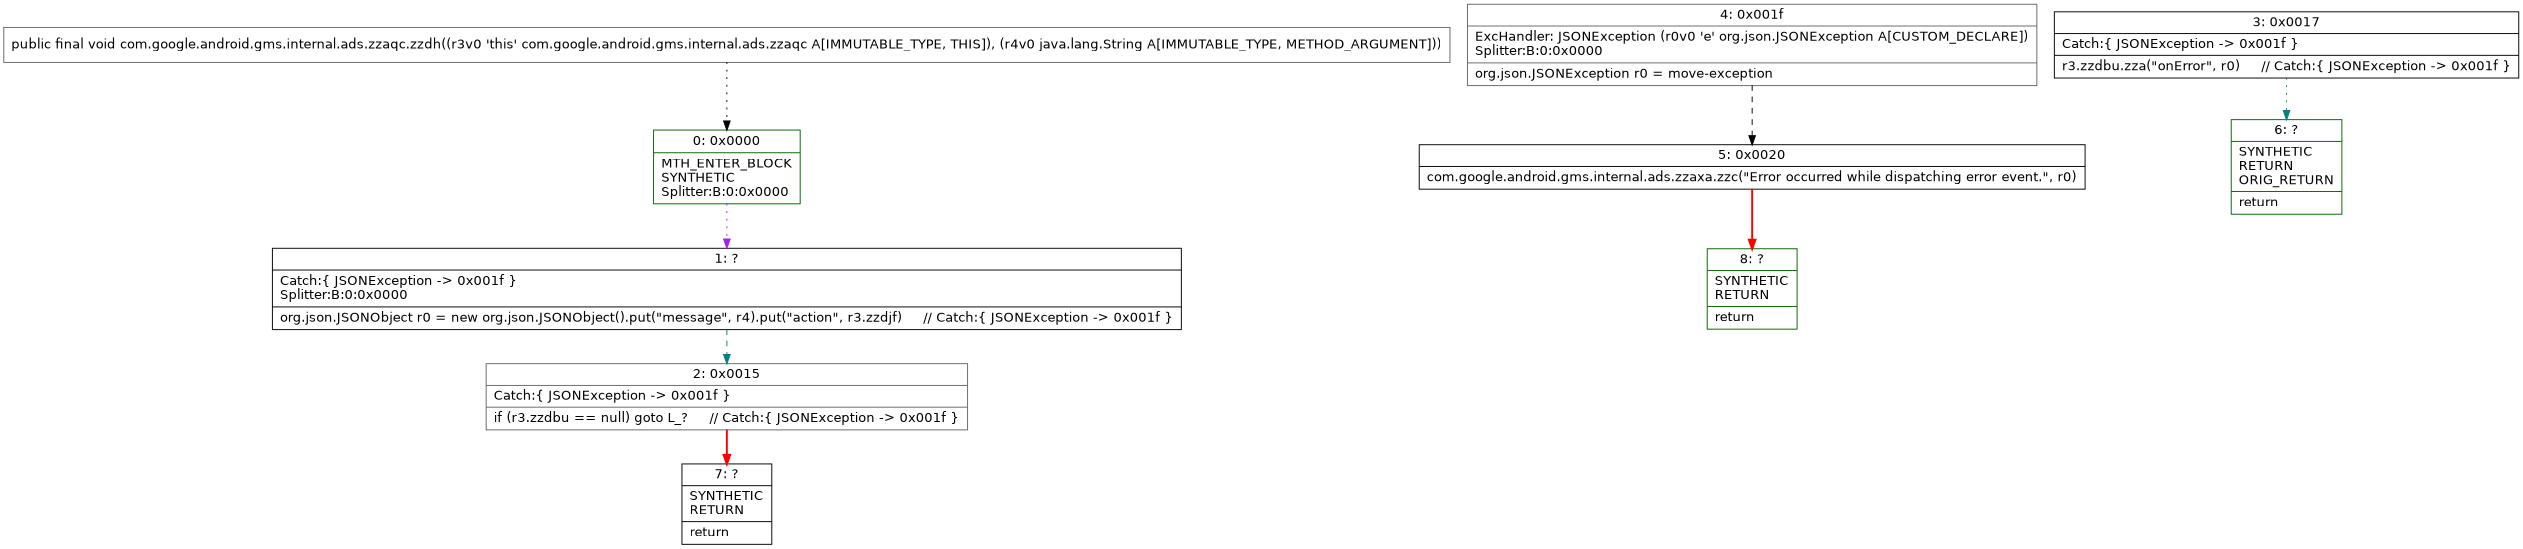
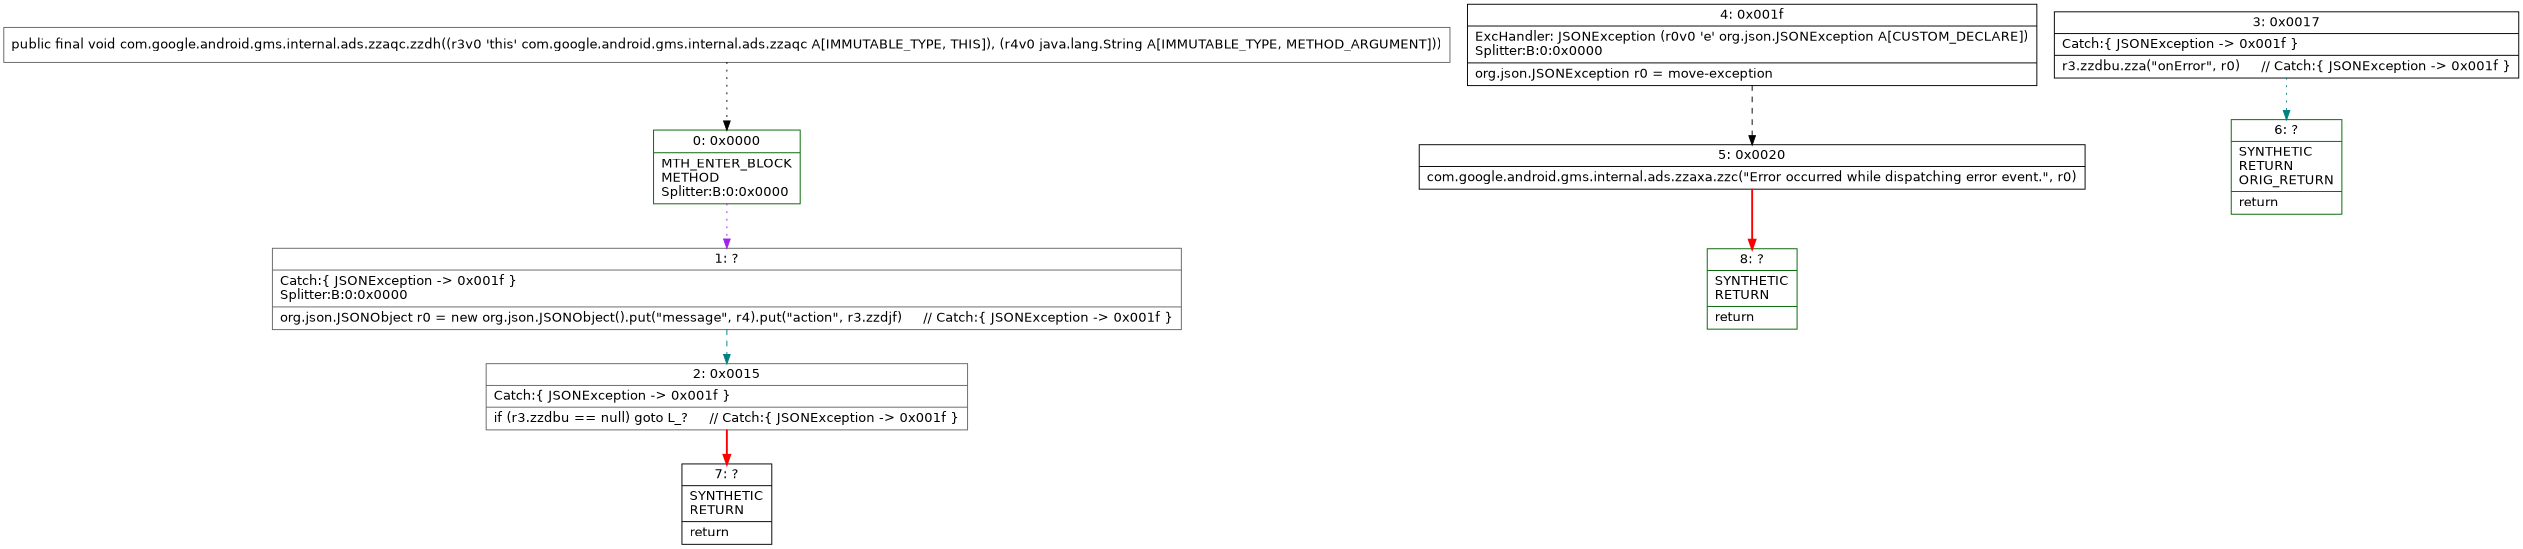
(1752, 45) -> (1752, 45)
(698, 178) -> (690, 178)
(727, 289) -> (727, 289)
